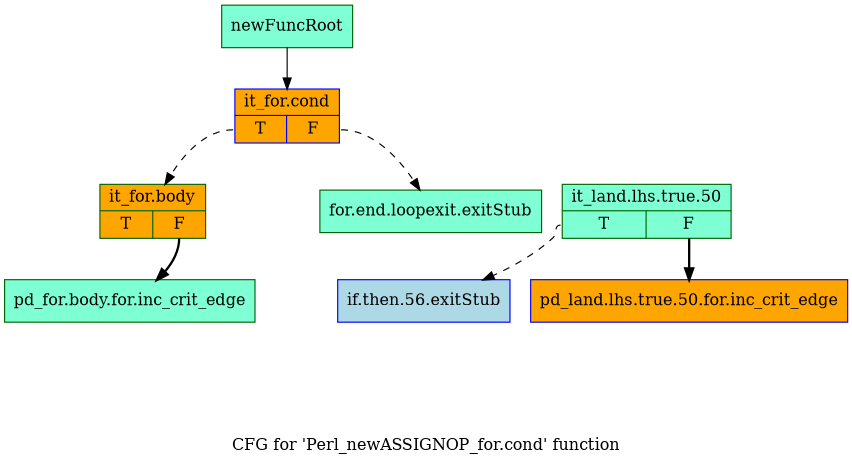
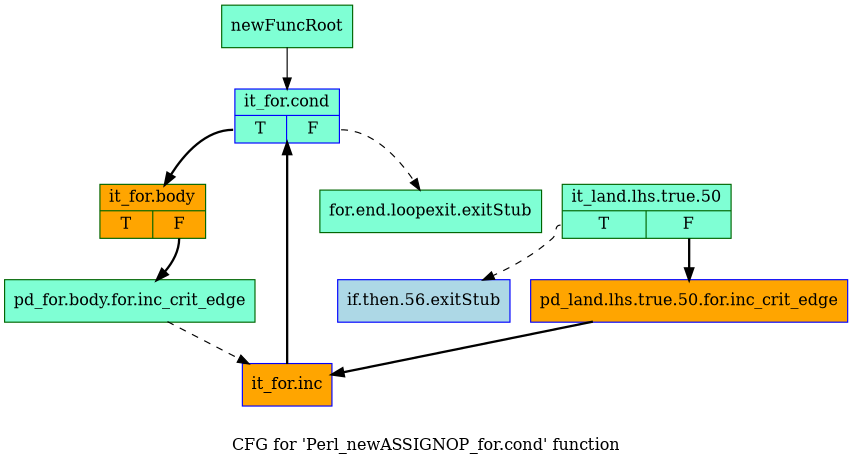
(287, 116) -> (287, 116)
(197, 144) -> (197, 144)
none -> (287, 385)
